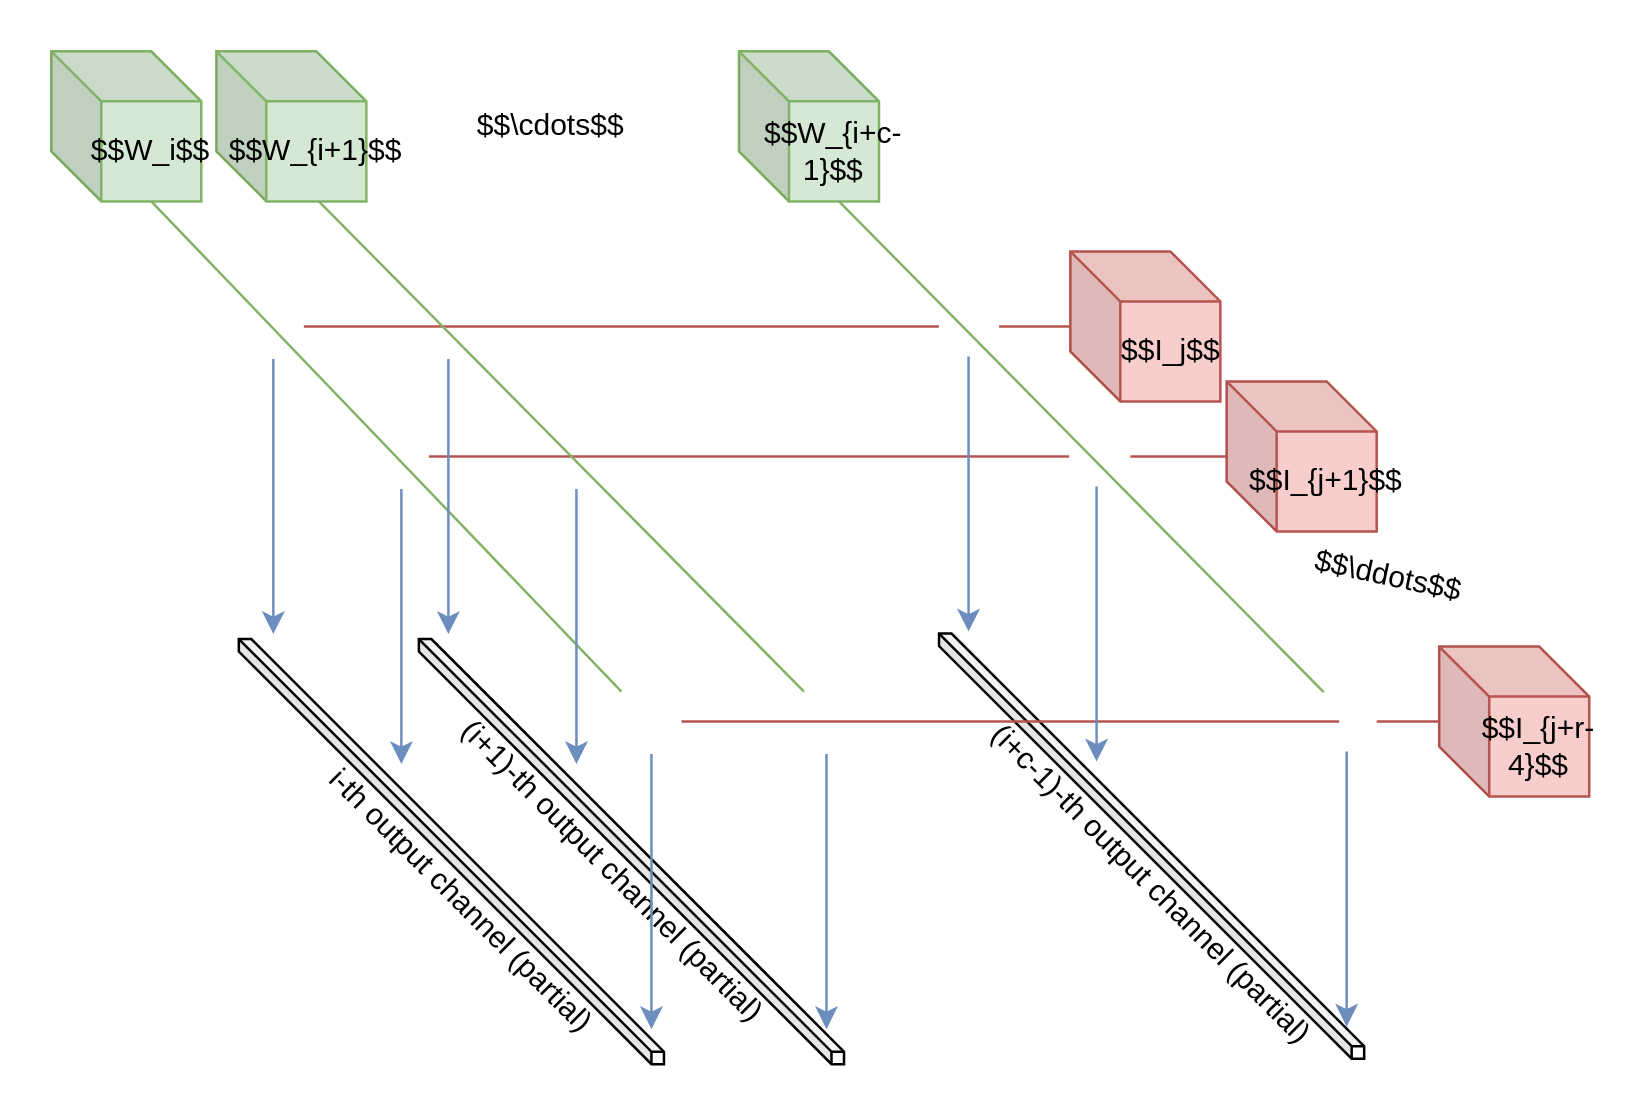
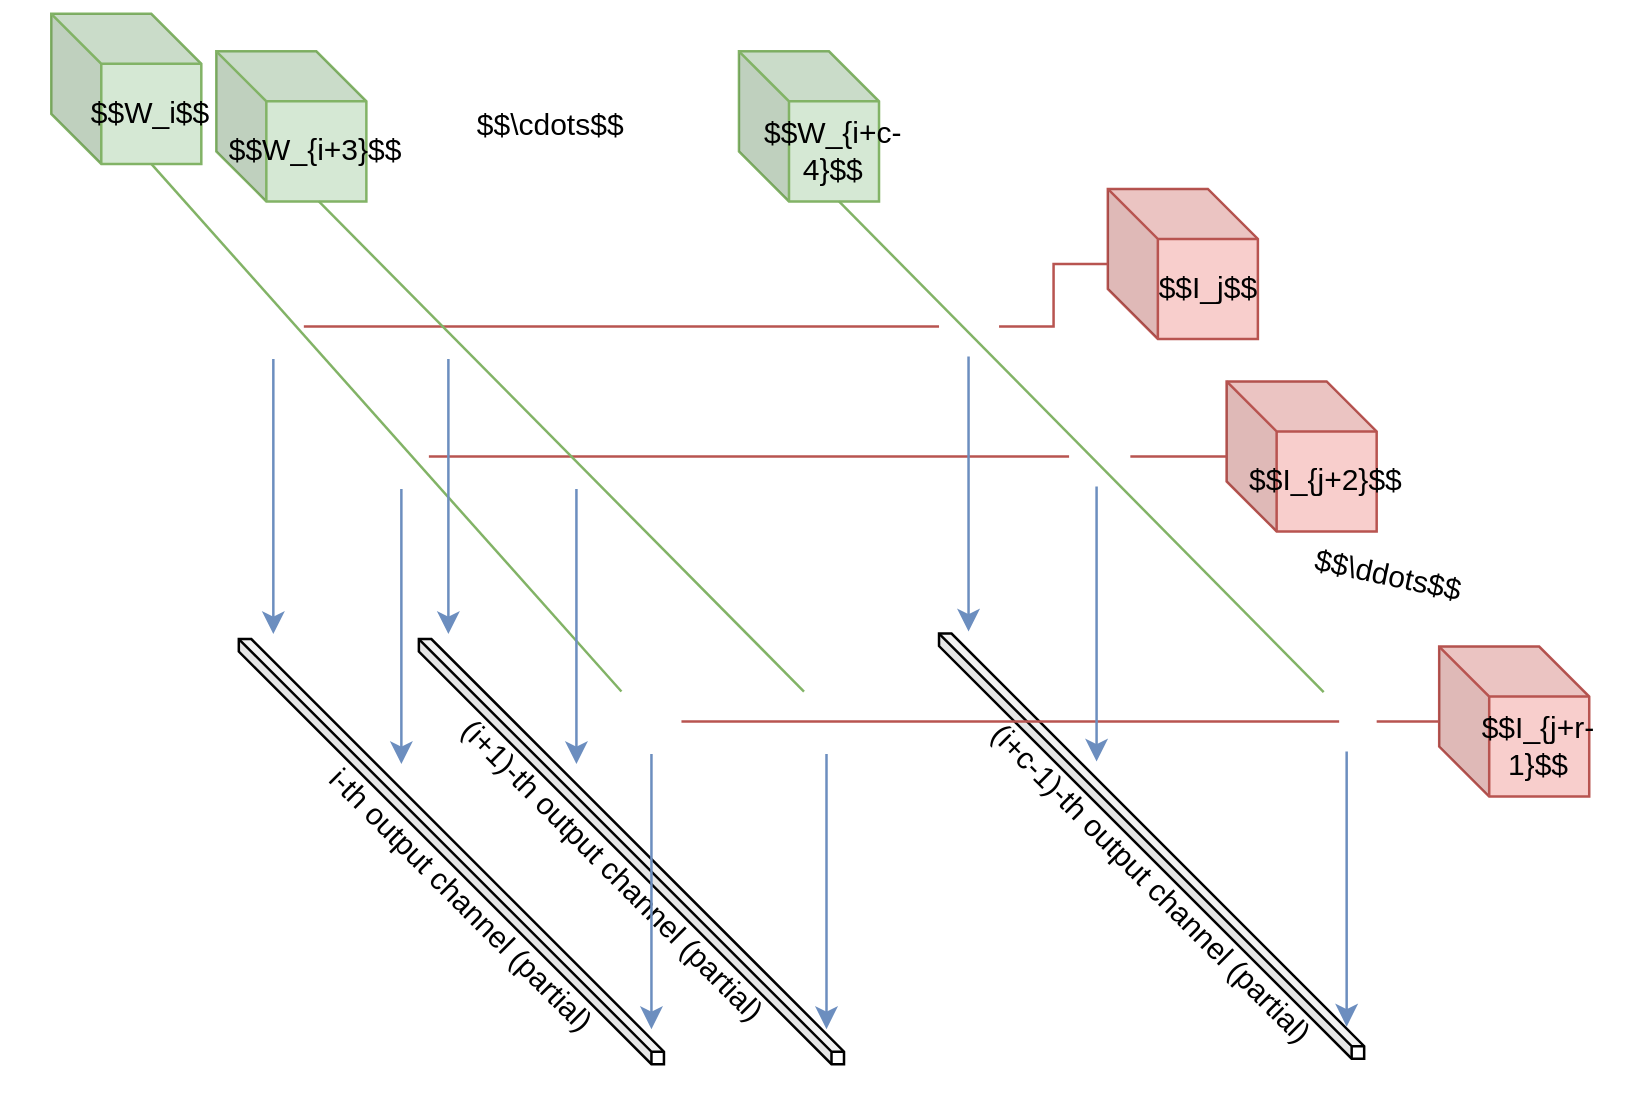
(126, 126) -> (126, 89)
(316, 151) -> (316, 151)
(834, 151) -> (834, 151)
(1145, 326) -> (1183, 264)
(1326, 481) -> (1326, 481)
(1539, 746) -> (1539, 746)
